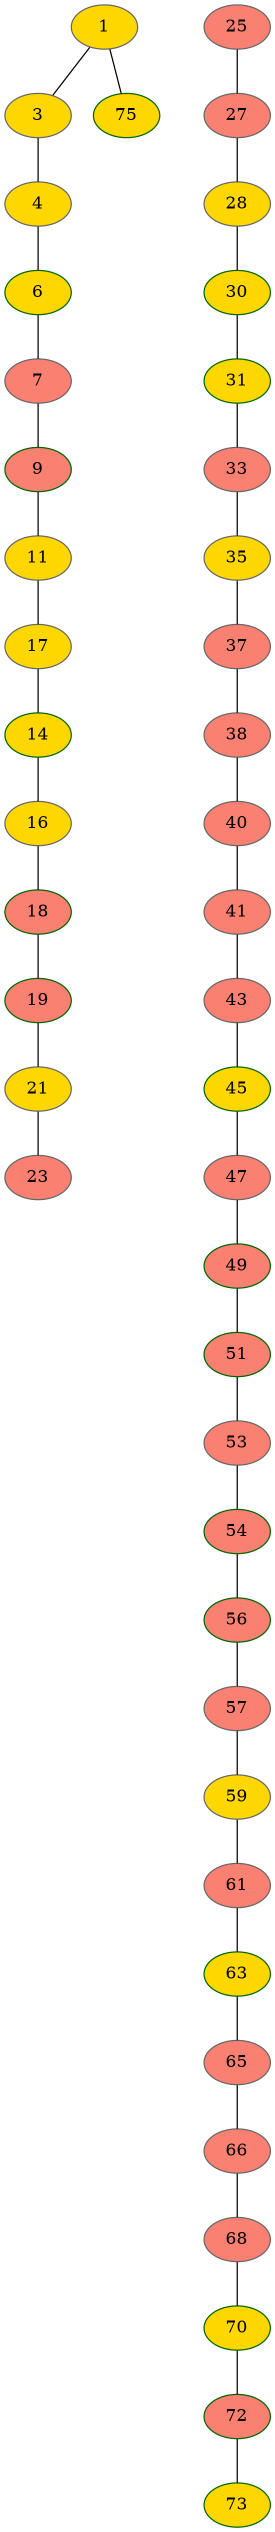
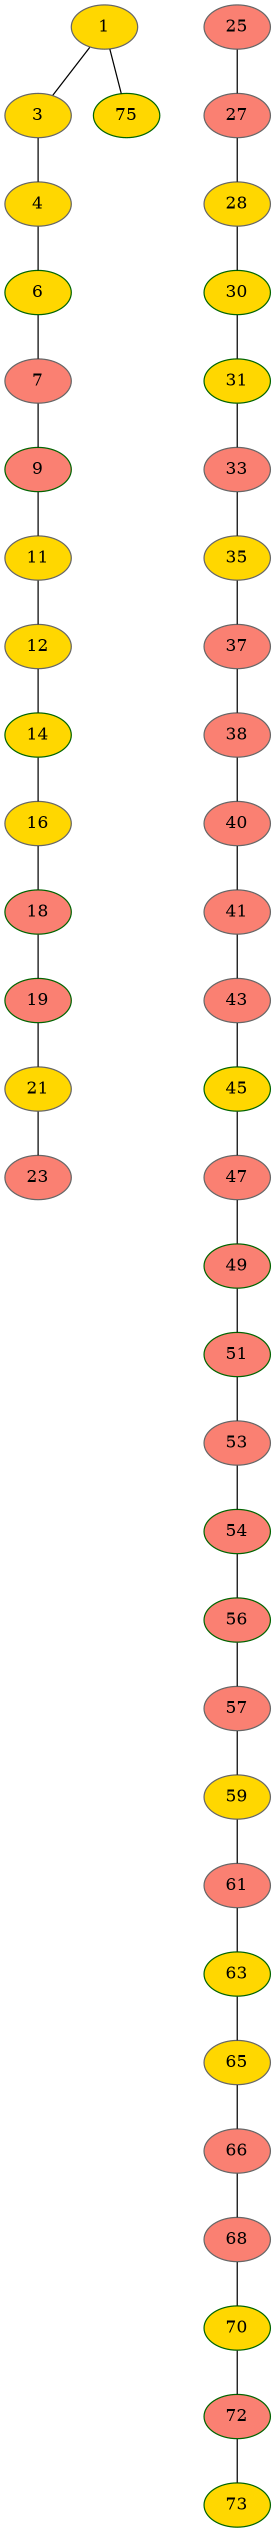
(38, 647) -> (38, 647)
(237, 2063) -> (237, 2063)
